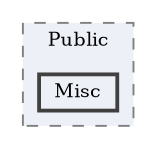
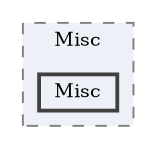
(78, 41) -> (78, 41)
